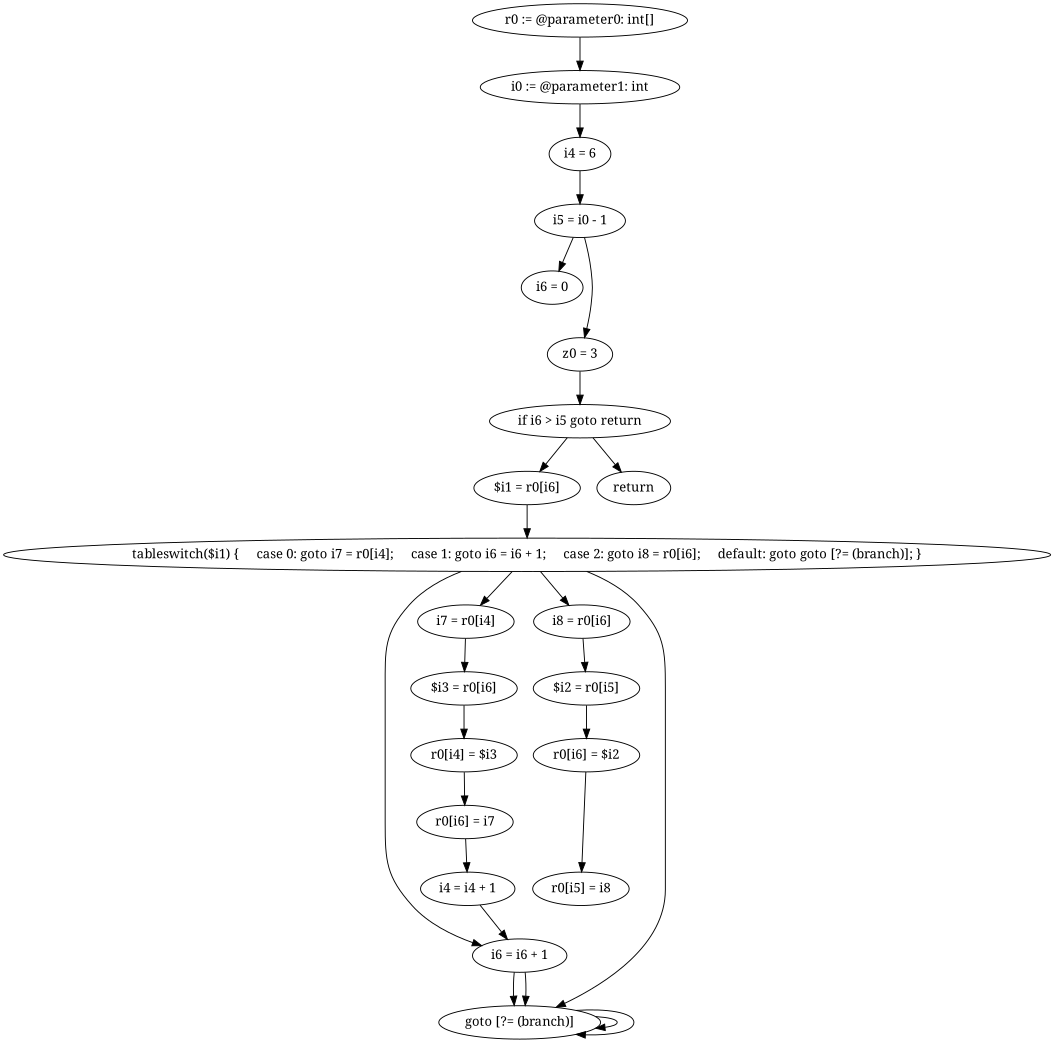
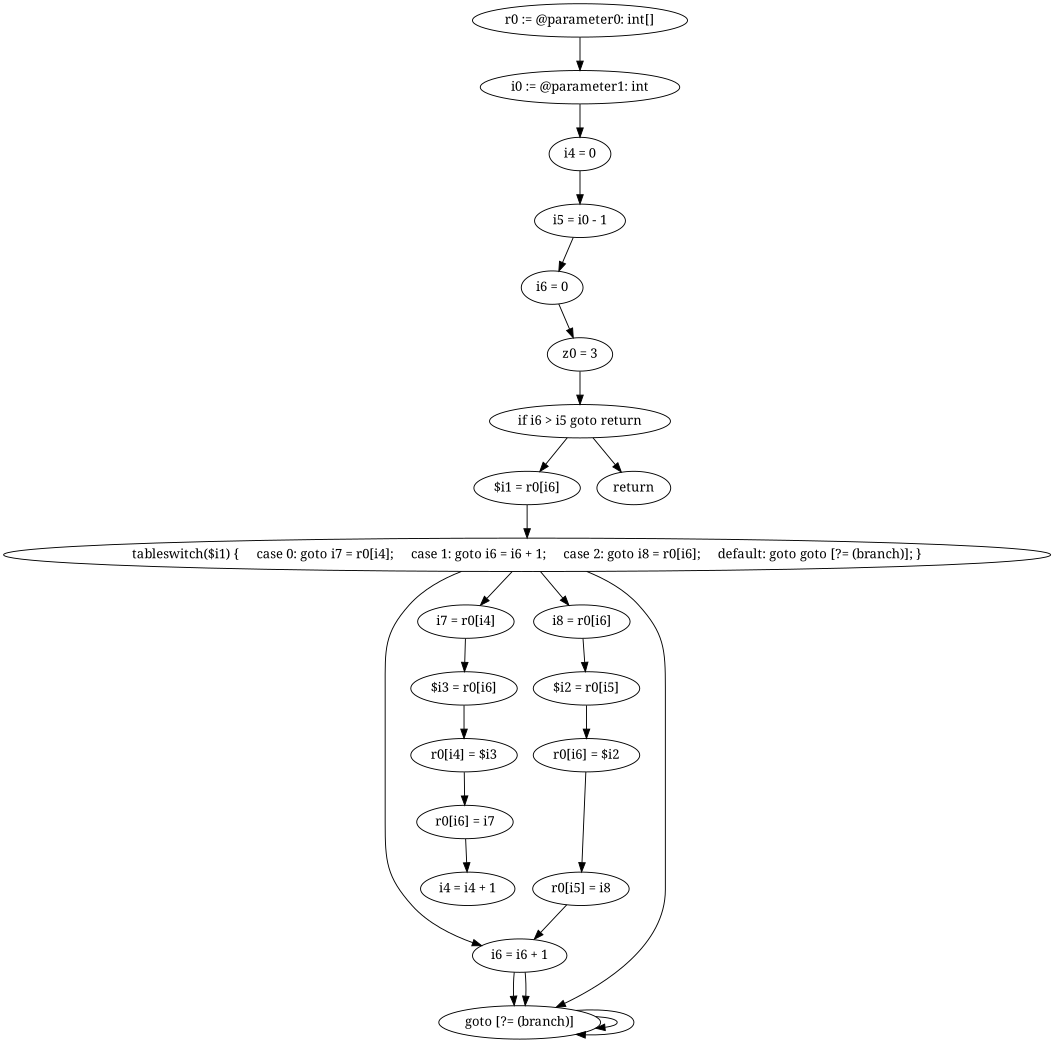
(580, 154) -> (580, 154)
(592, 283) -> (564, 316)
(491, 919) -> (554, 919)
